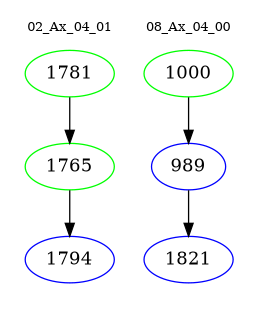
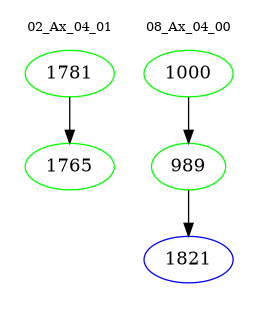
(189, 167) -> (189, 167)
(70, 260) -> none
